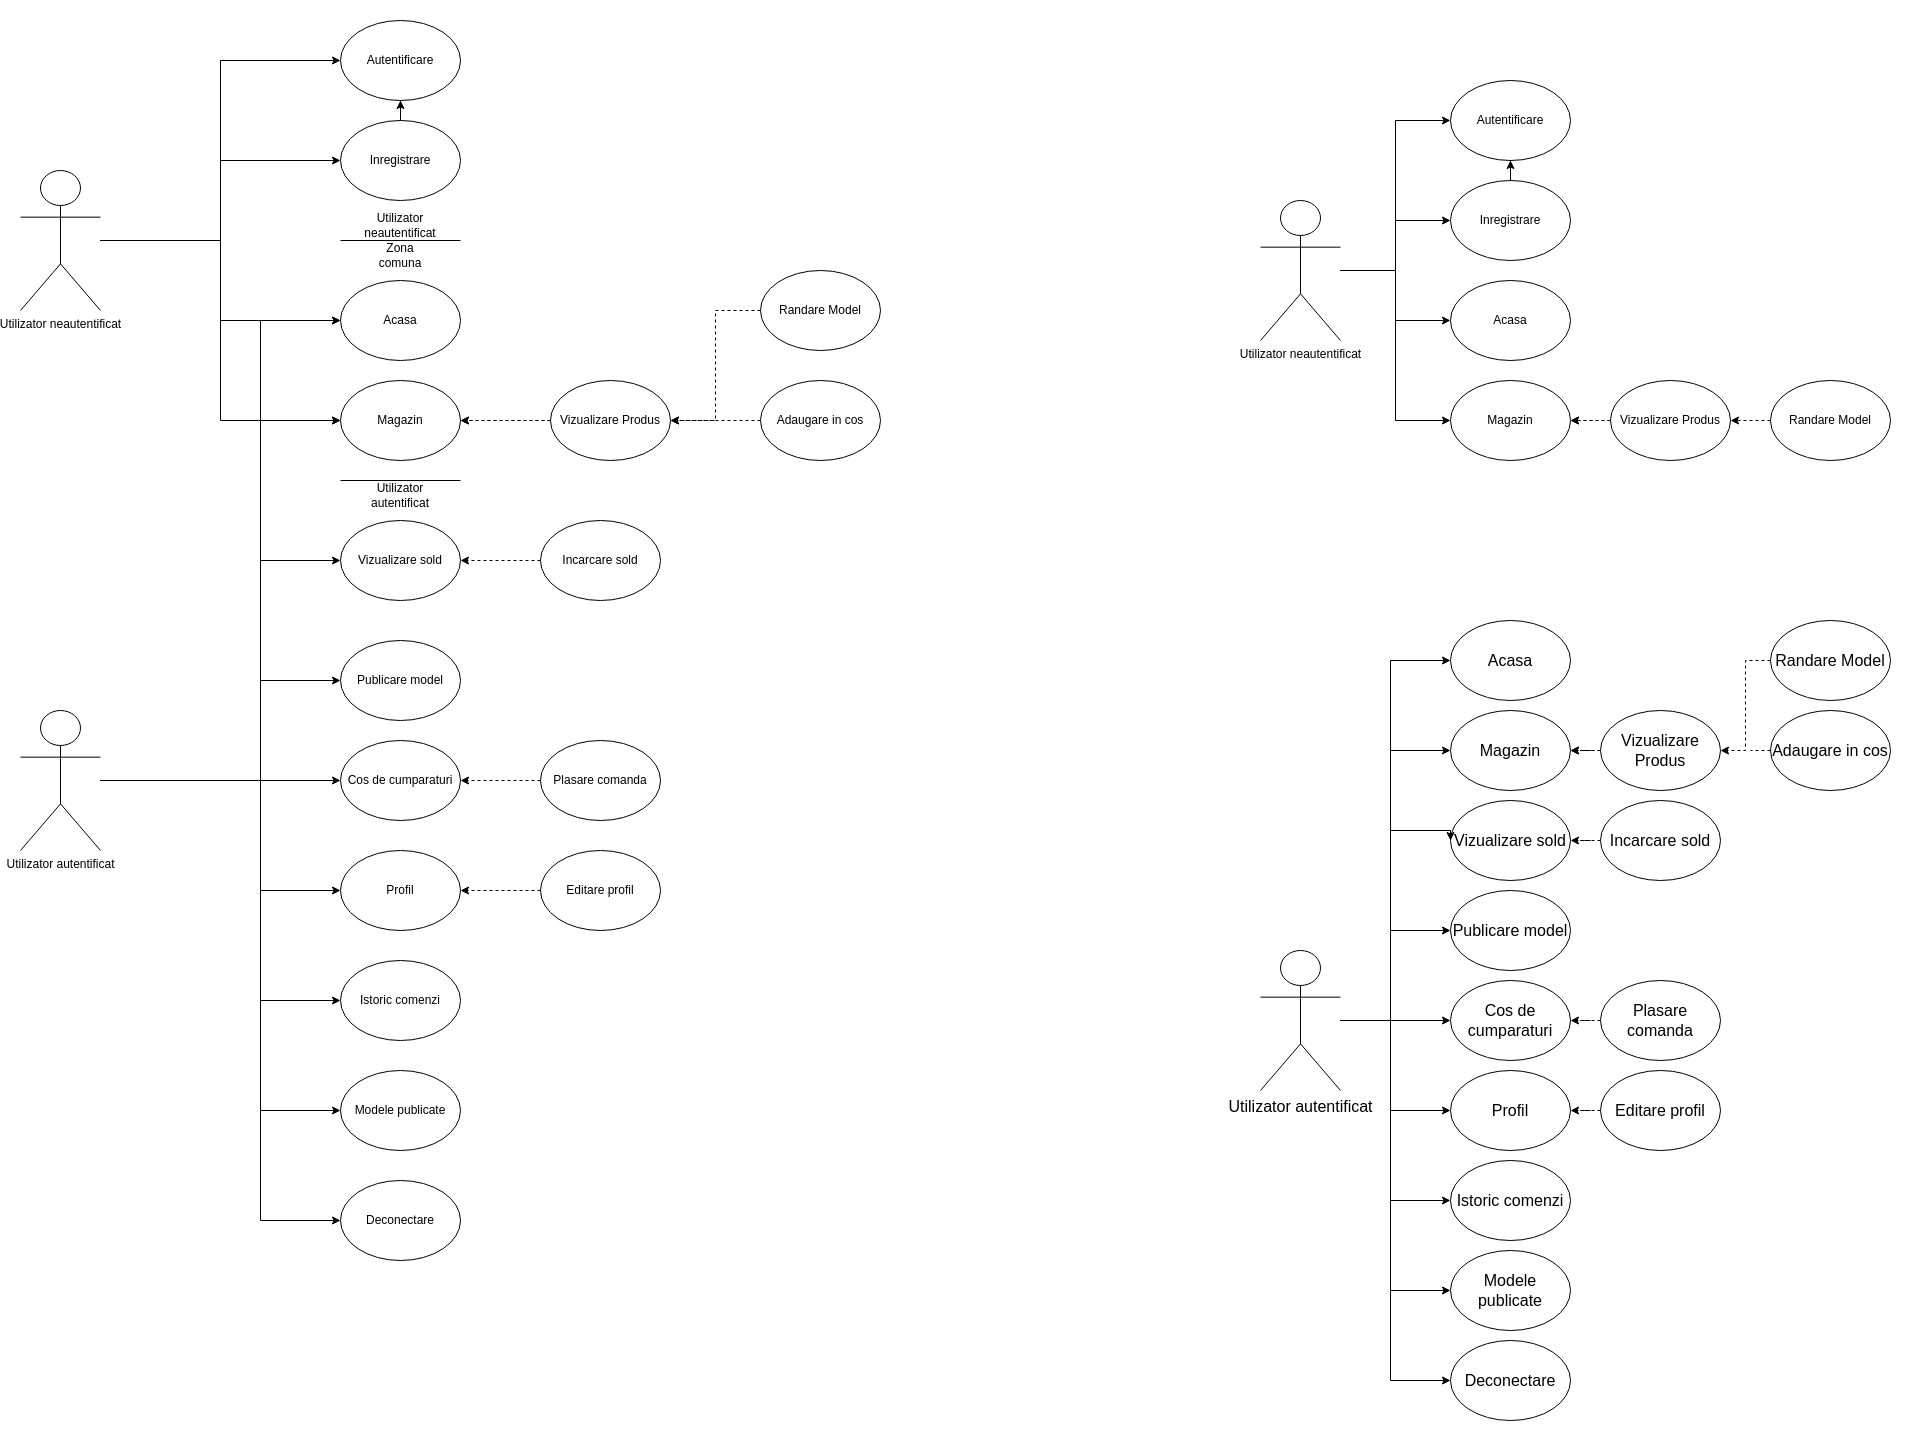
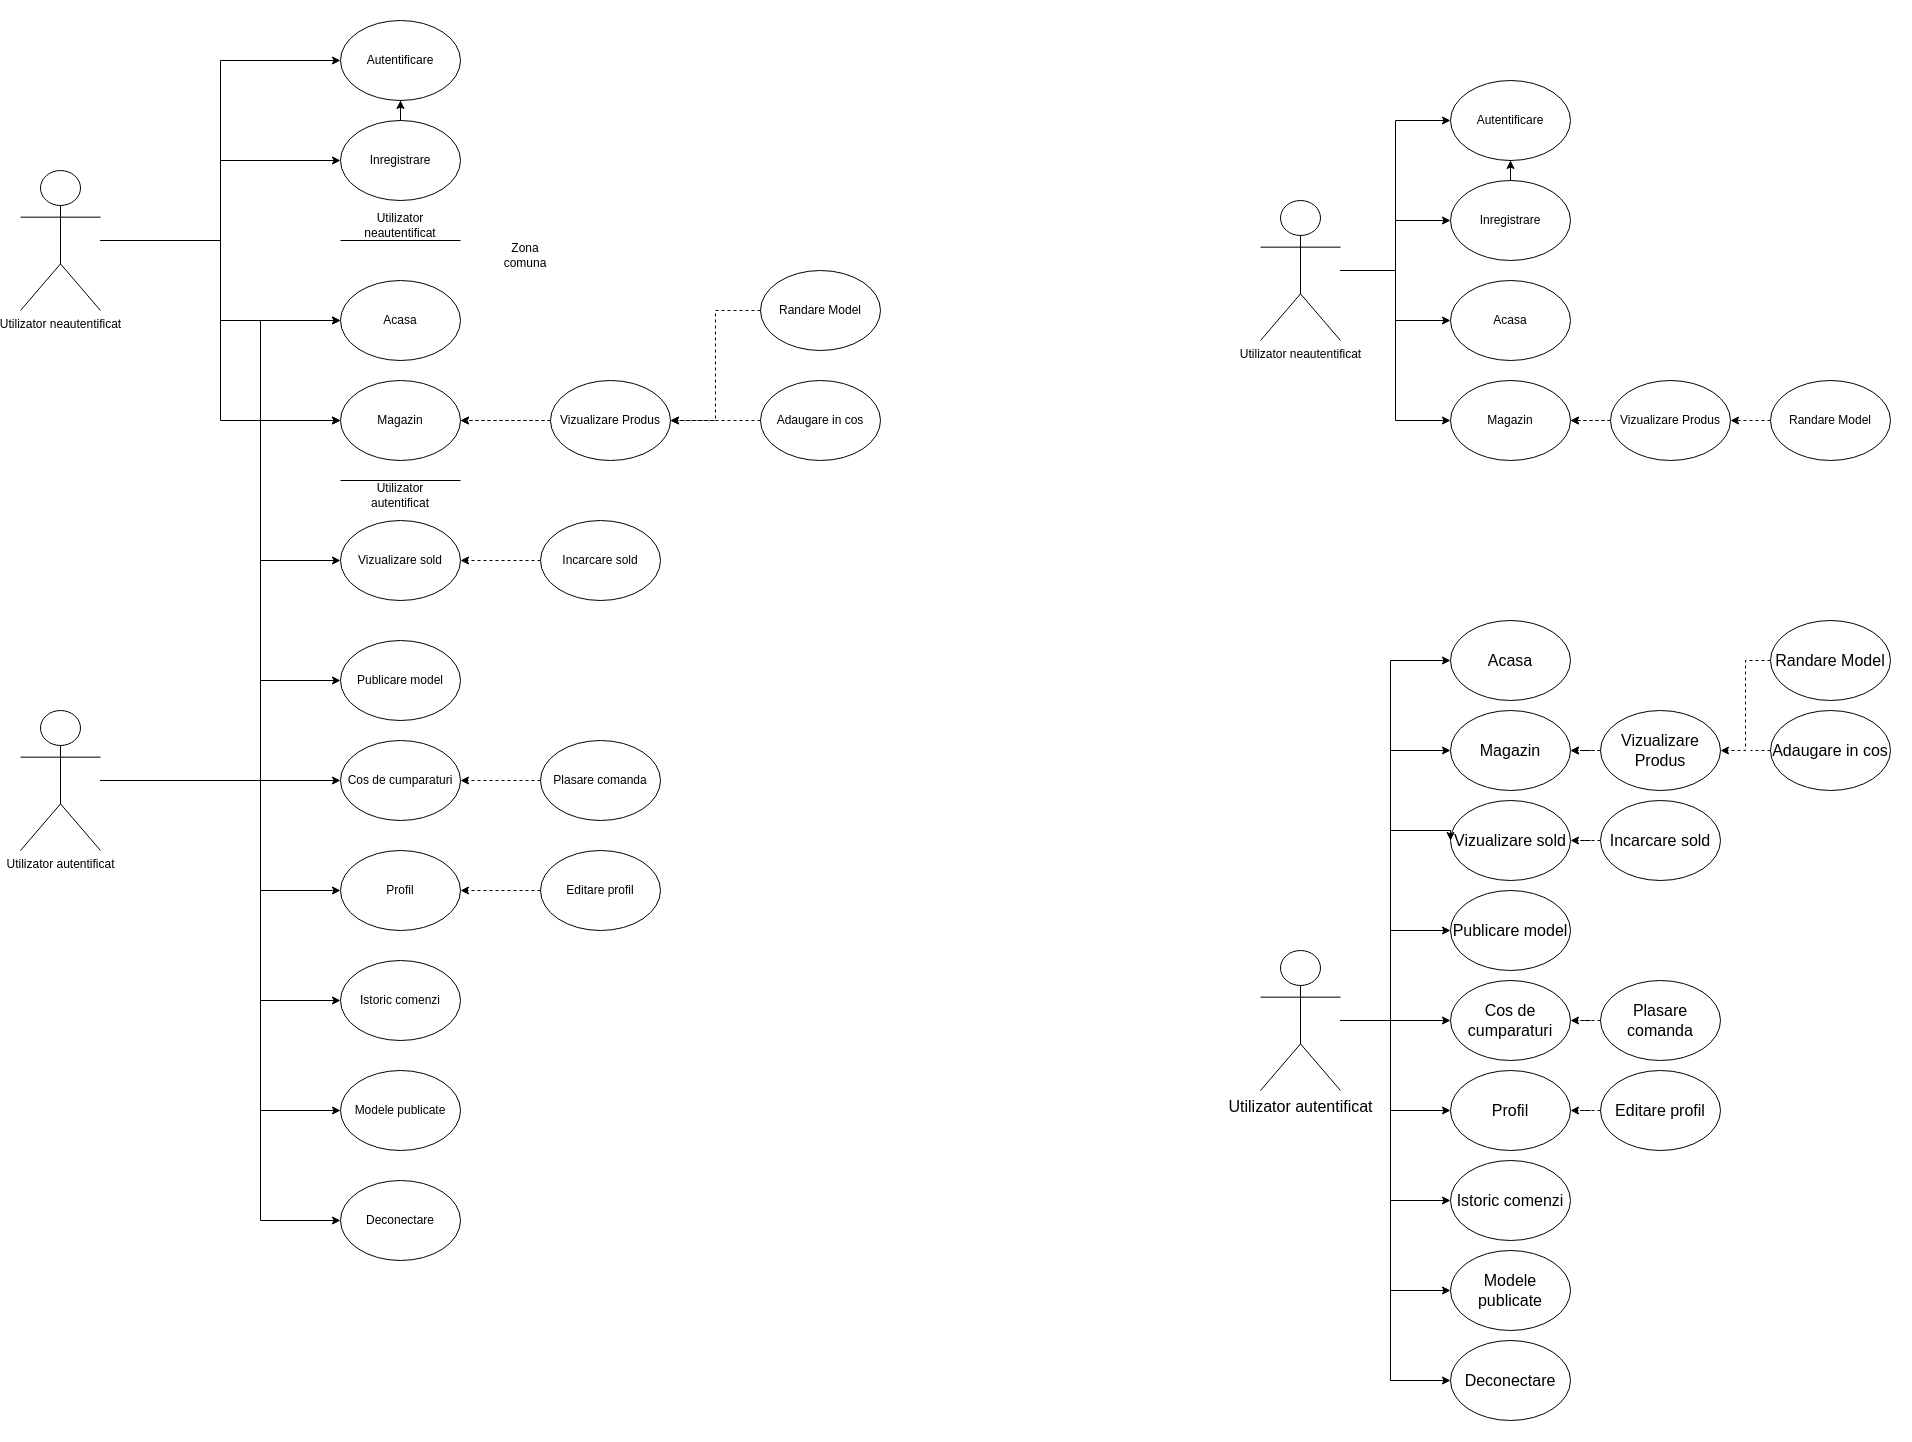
(401, 256) -> (526, 256)
